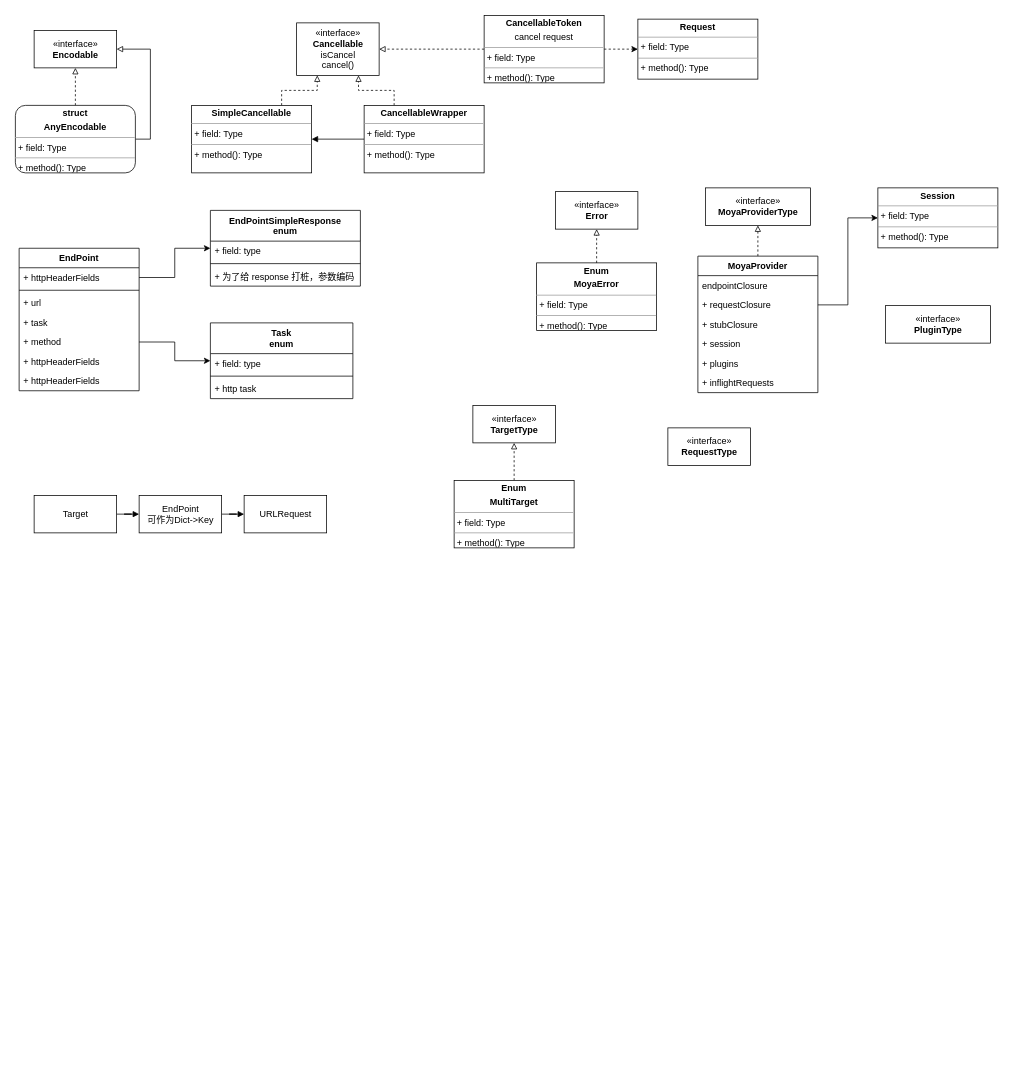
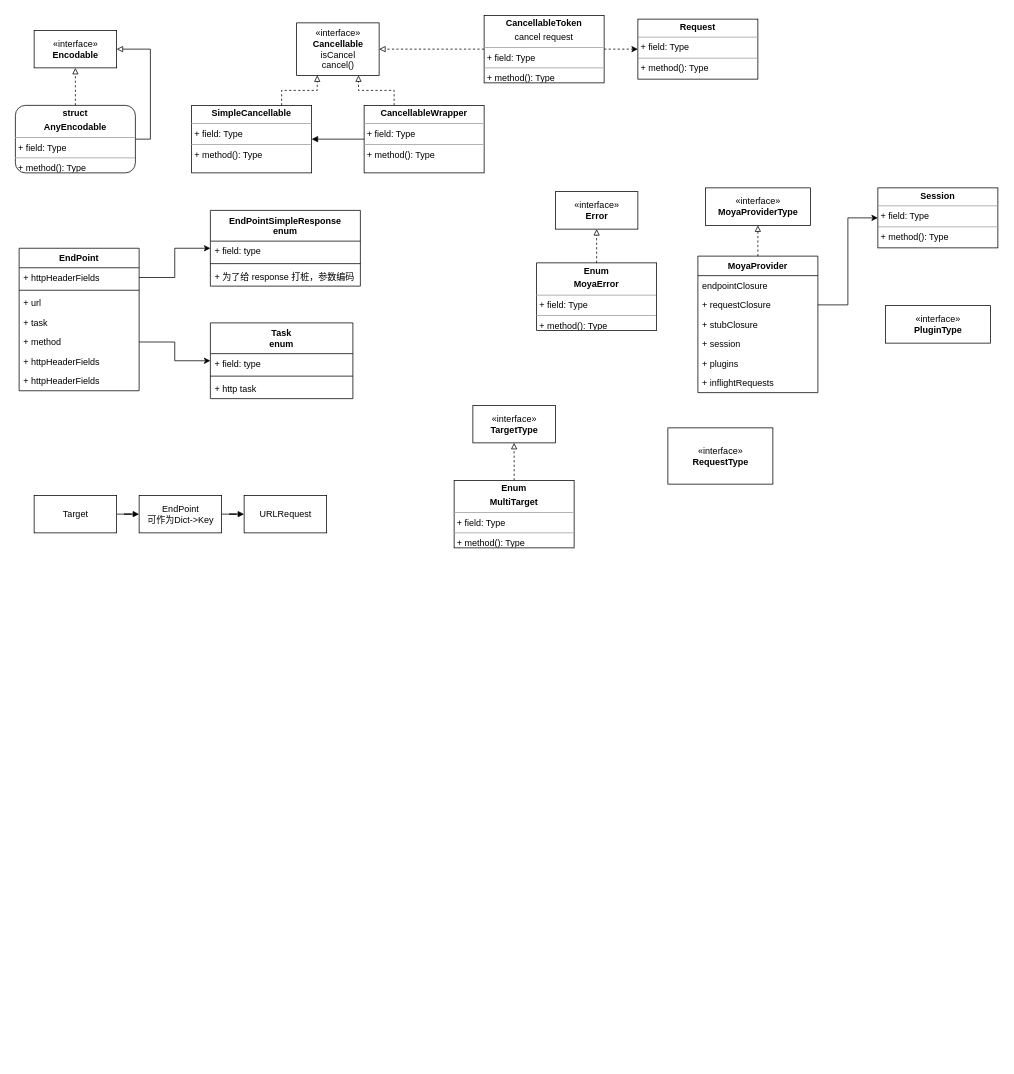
(709, 447) -> (720, 456)
